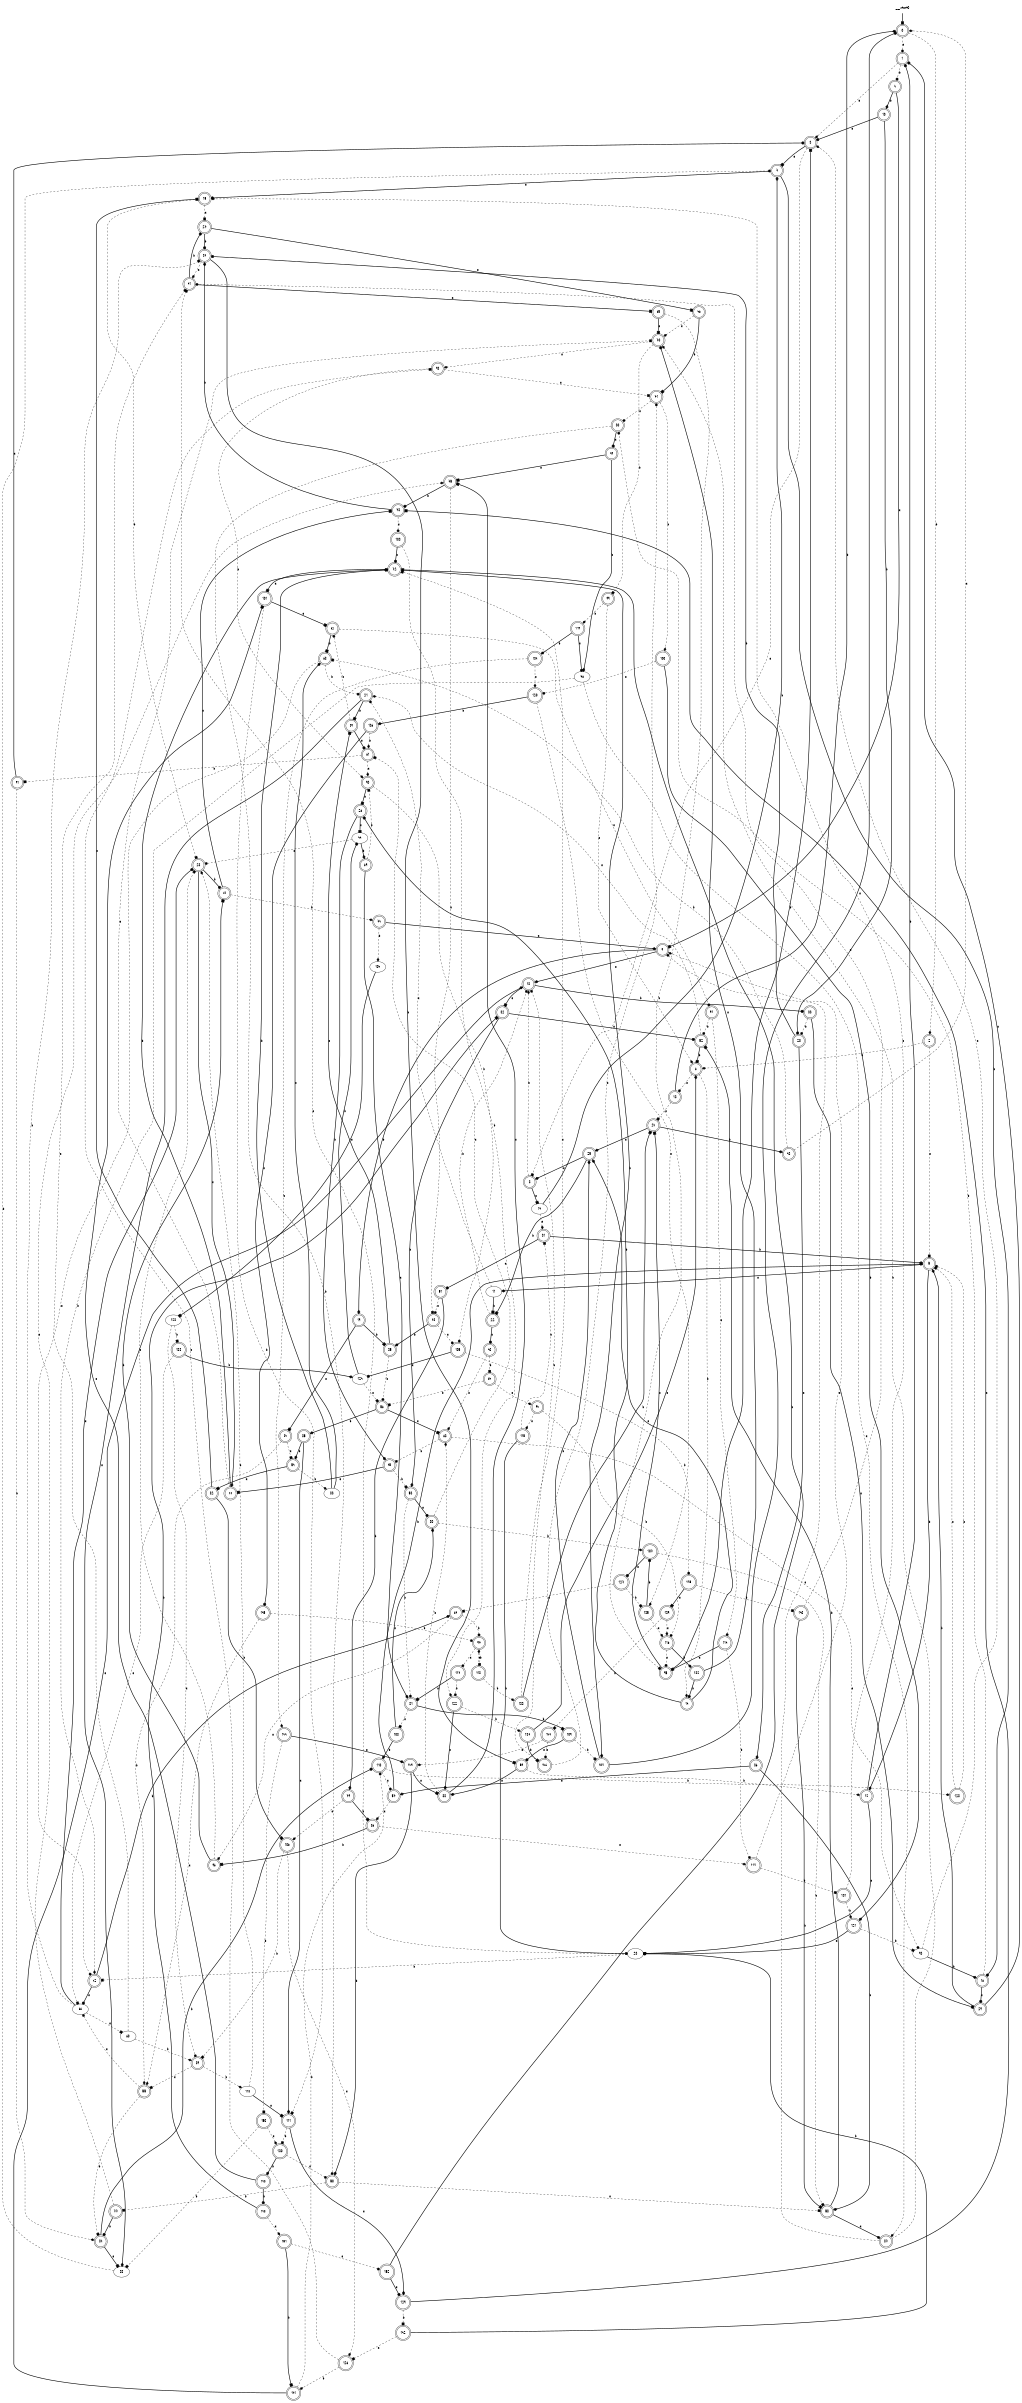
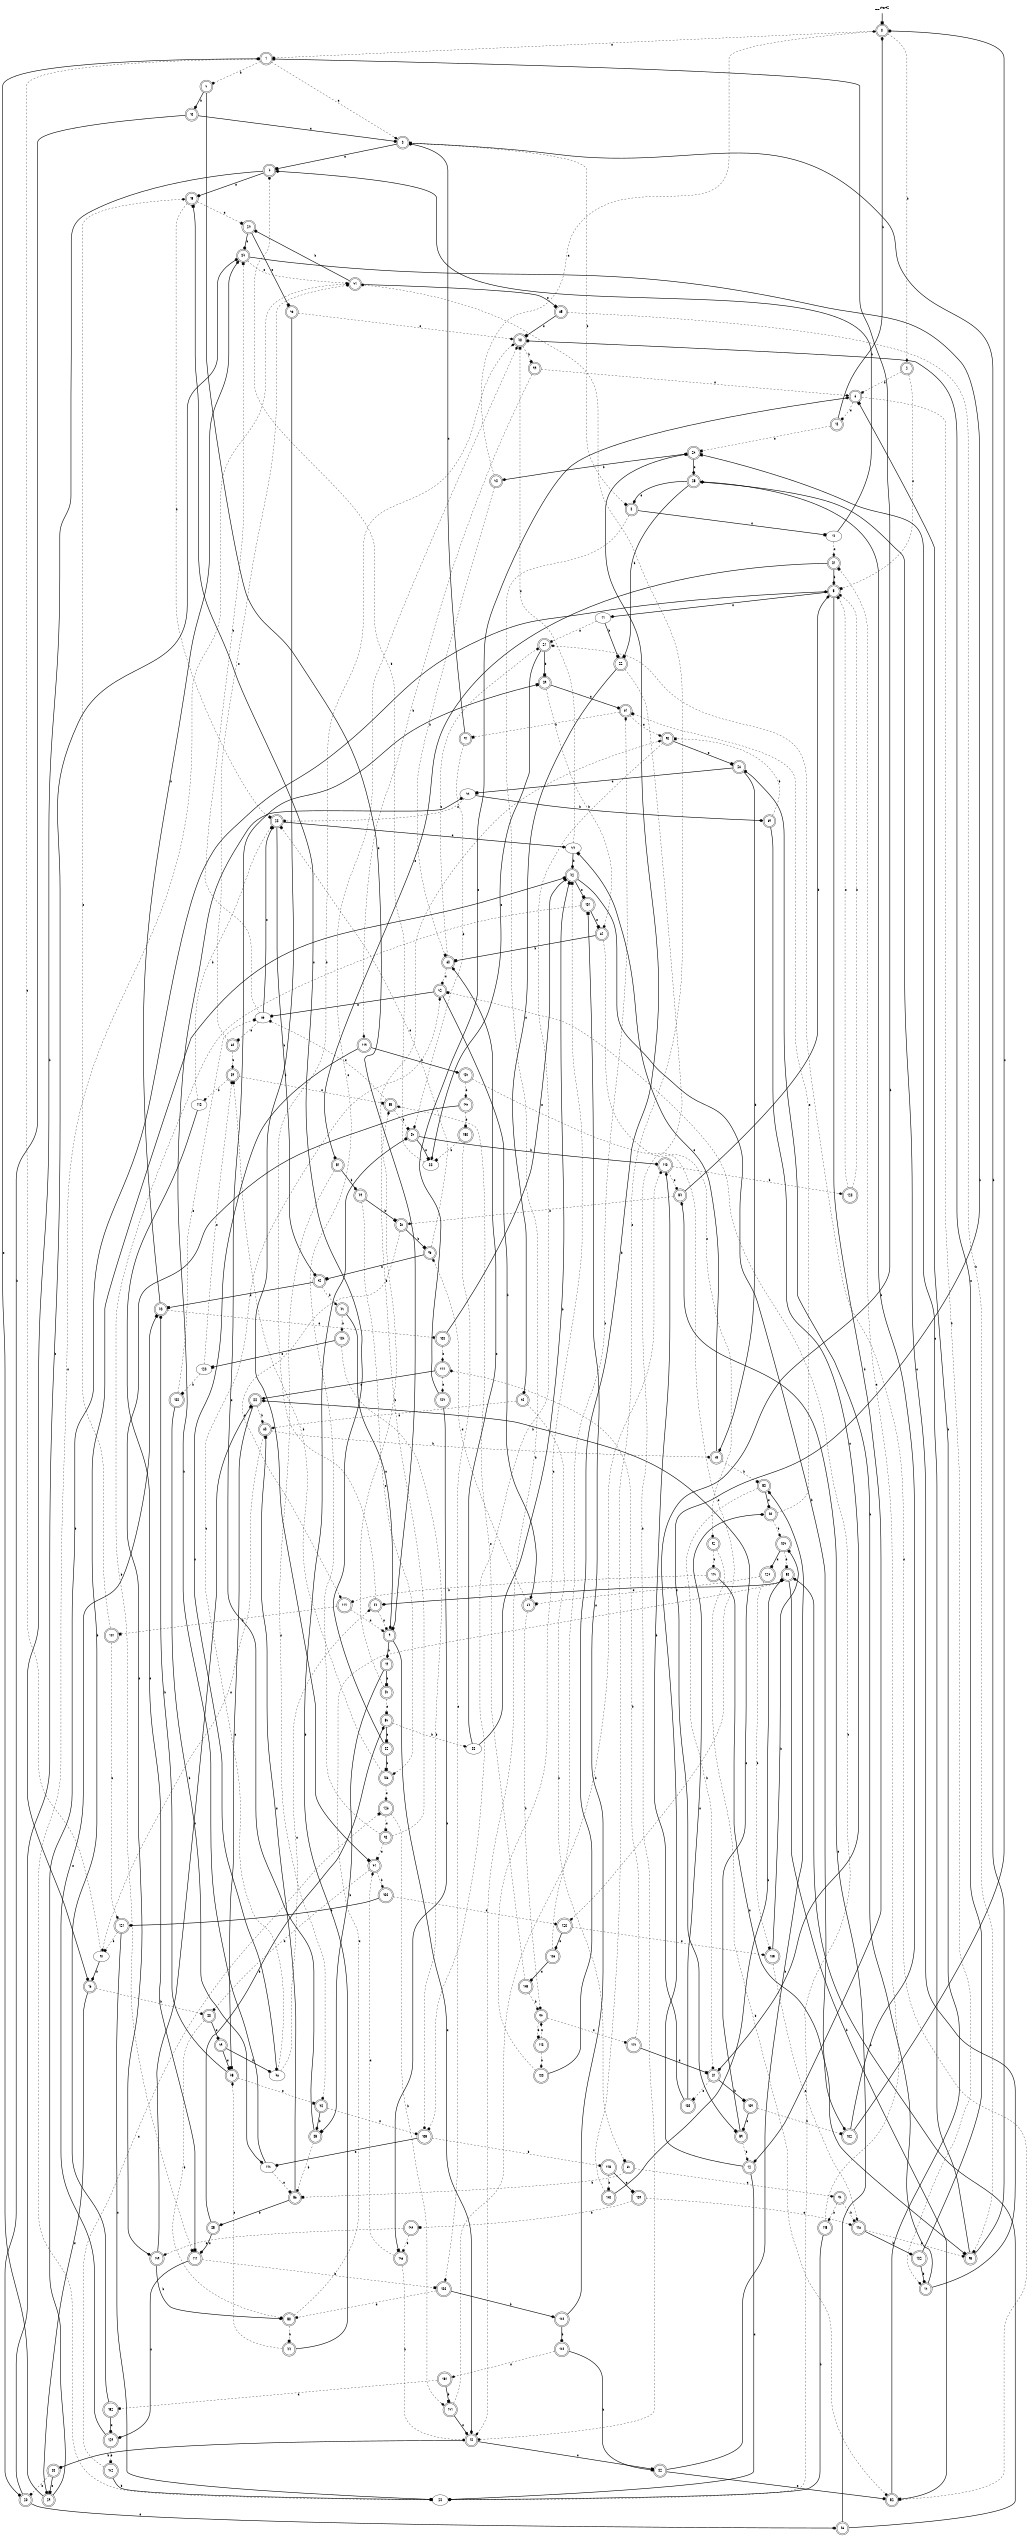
(902, 8) -> (882, 8)
(550, 354) -> (348, 1091)
(770, 659) -> (588, 326)
(378, 967) -> (342, 1339)
(974, 1038) -> (26, 909)
(606, 1097) -> (370, 2071)
(231, 1493) -> (573, 848)
none -> (436, 1721)
(128, 2036) -> (233, 1045)
